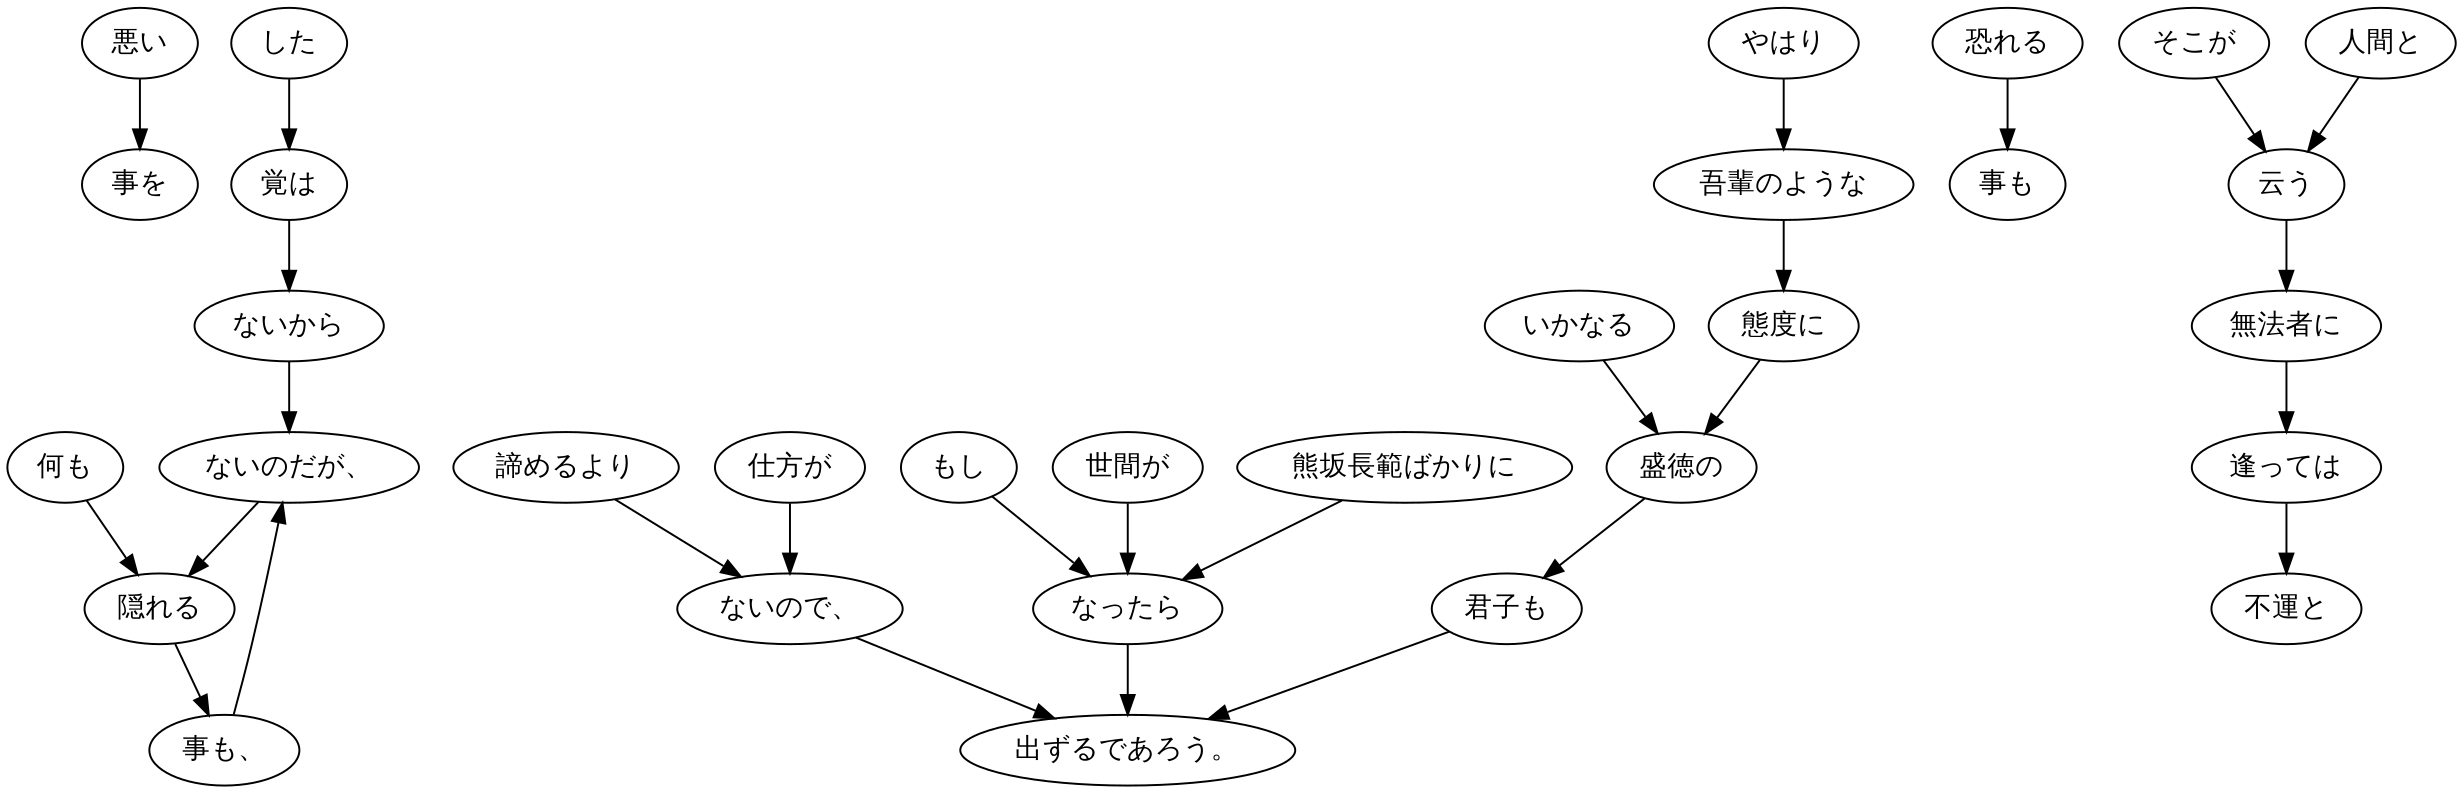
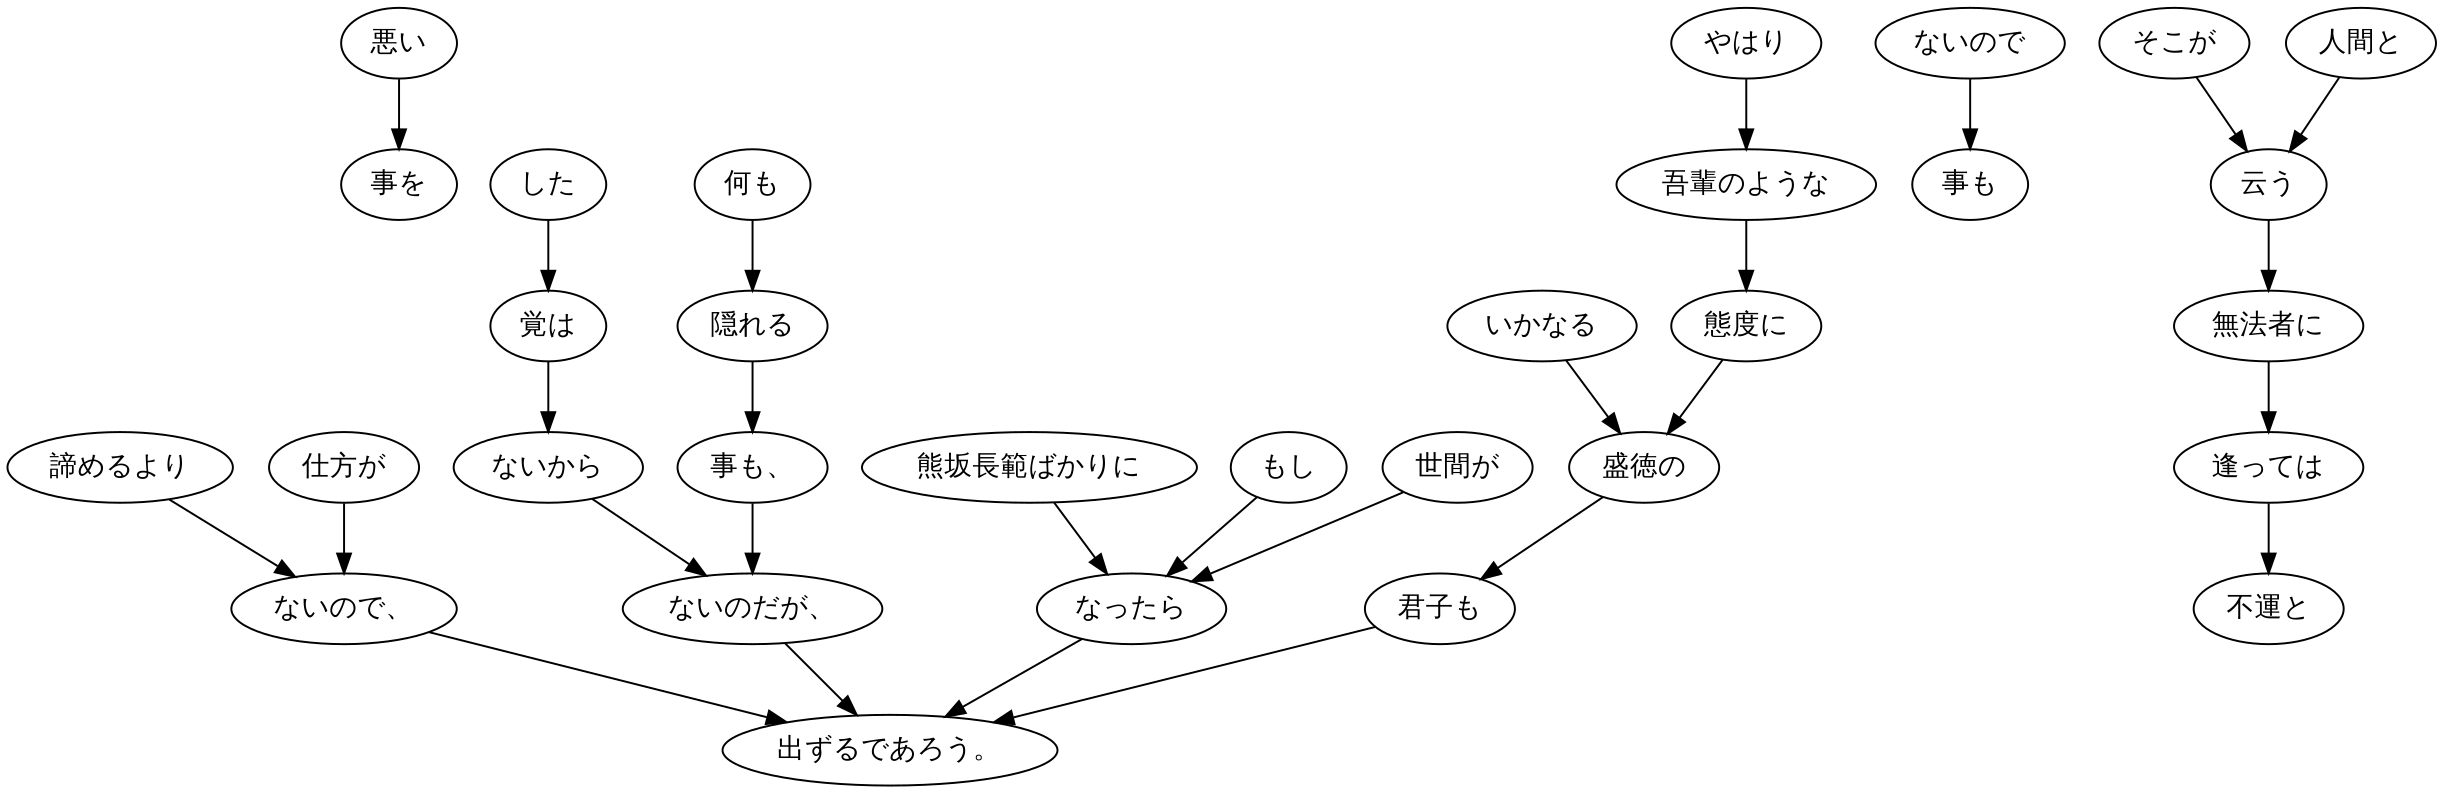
(2007, 43) -> (1970, 43)
(231, 531) -> (814, 672)
